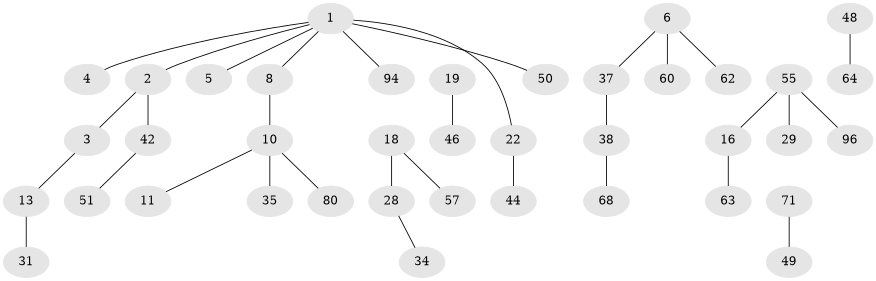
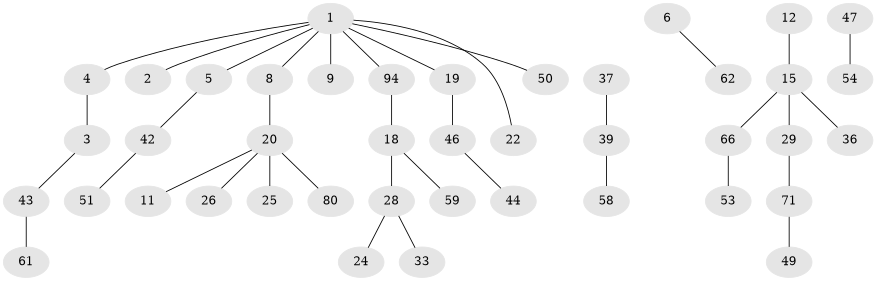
none -> (789, 19)
(850, 19) -> (850, 19)
none -> (392, 49)
(637, 49) -> none
none -> (331, 80)
(667, 80) -> none
(789, 80) -> (789, 80)
(850, 80) -> (850, 80)
(118, 110) -> (87, 110)
(148, 110) -> (179, 110)
none -> (392, 110)
(270, 140) -> (270, 140)
(606, 140) -> (606, 140)
(728, 140) -> (728, 140)
(850, 140) -> (850, 140)
(513, 171) -> (483, 171)
none -> (789, 171)
(26, 201) -> (26, 201)
none -> (209, 201)
(270, 201) -> (270, 201)
(453, 201) -> (453, 201)
(606, 201) -> (606, 201)
(728, 201) -> (728, 201)
(26, 262) -> (26, 262)
none -> (361, 262)
(422, 262) -> (422, 262)
